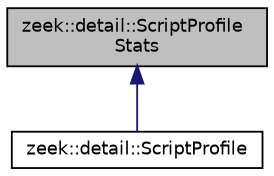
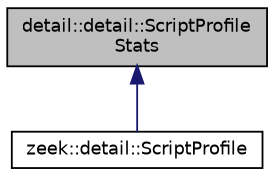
(137, 37) -> (137, 37)
